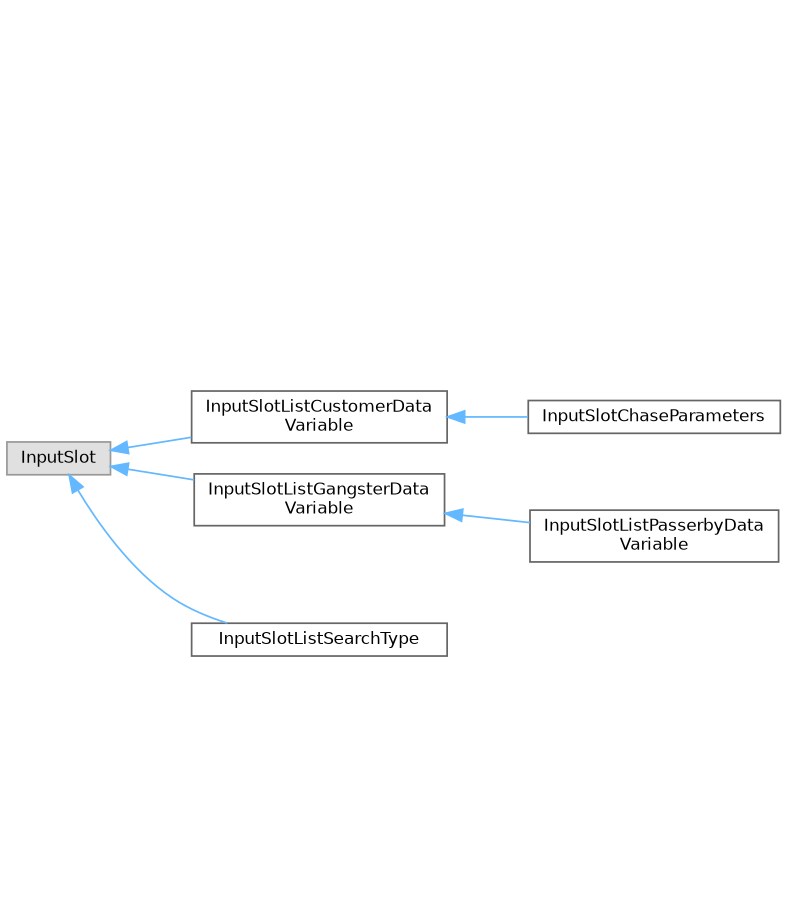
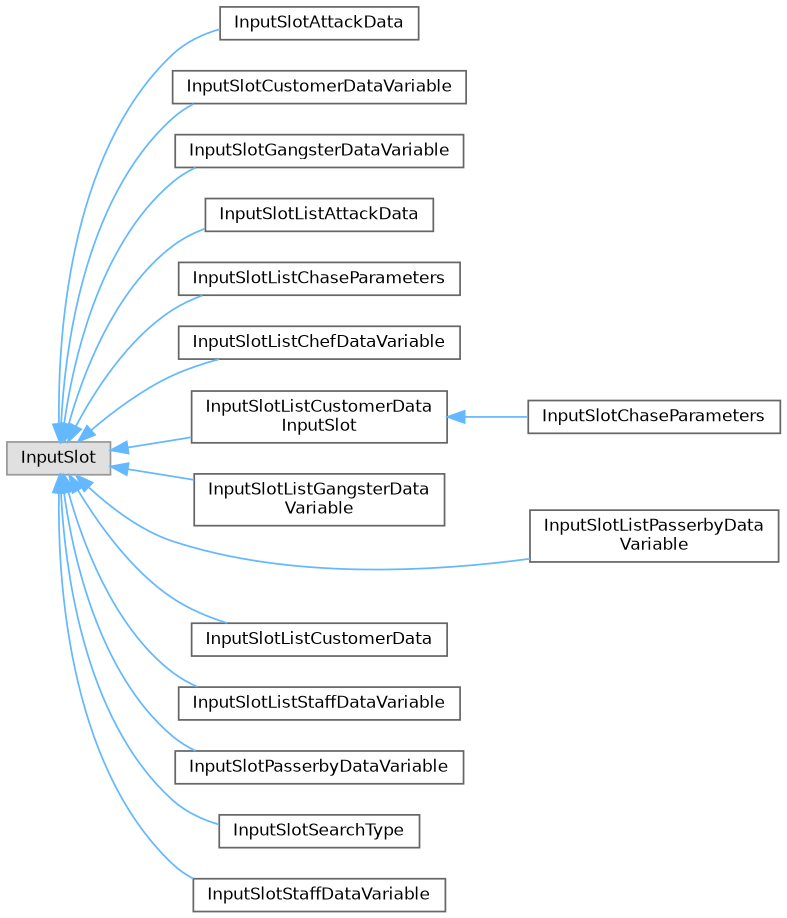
none -> (319, 23)
none -> (319, 87)
none -> (319, 151)
none -> (319, 215)
none -> (319, 279)
none -> (319, 343)
(319, 417) -> (319, 417)
(496, 519) -> (300, 566)
(319, 640) -> (319, 640)
none -> (319, 704)
none -> (319, 767)
none -> (319, 831)
none -> (319, 895)
